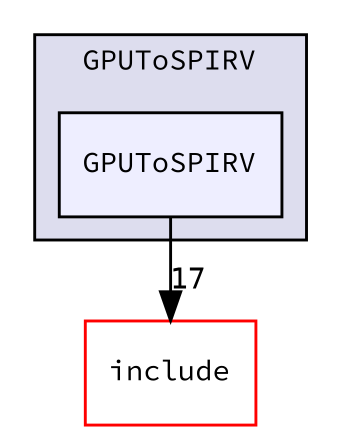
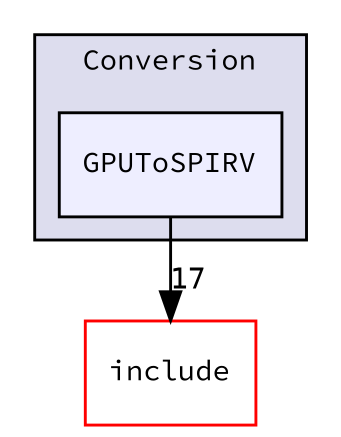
(171, 62) -> (171, 62)
